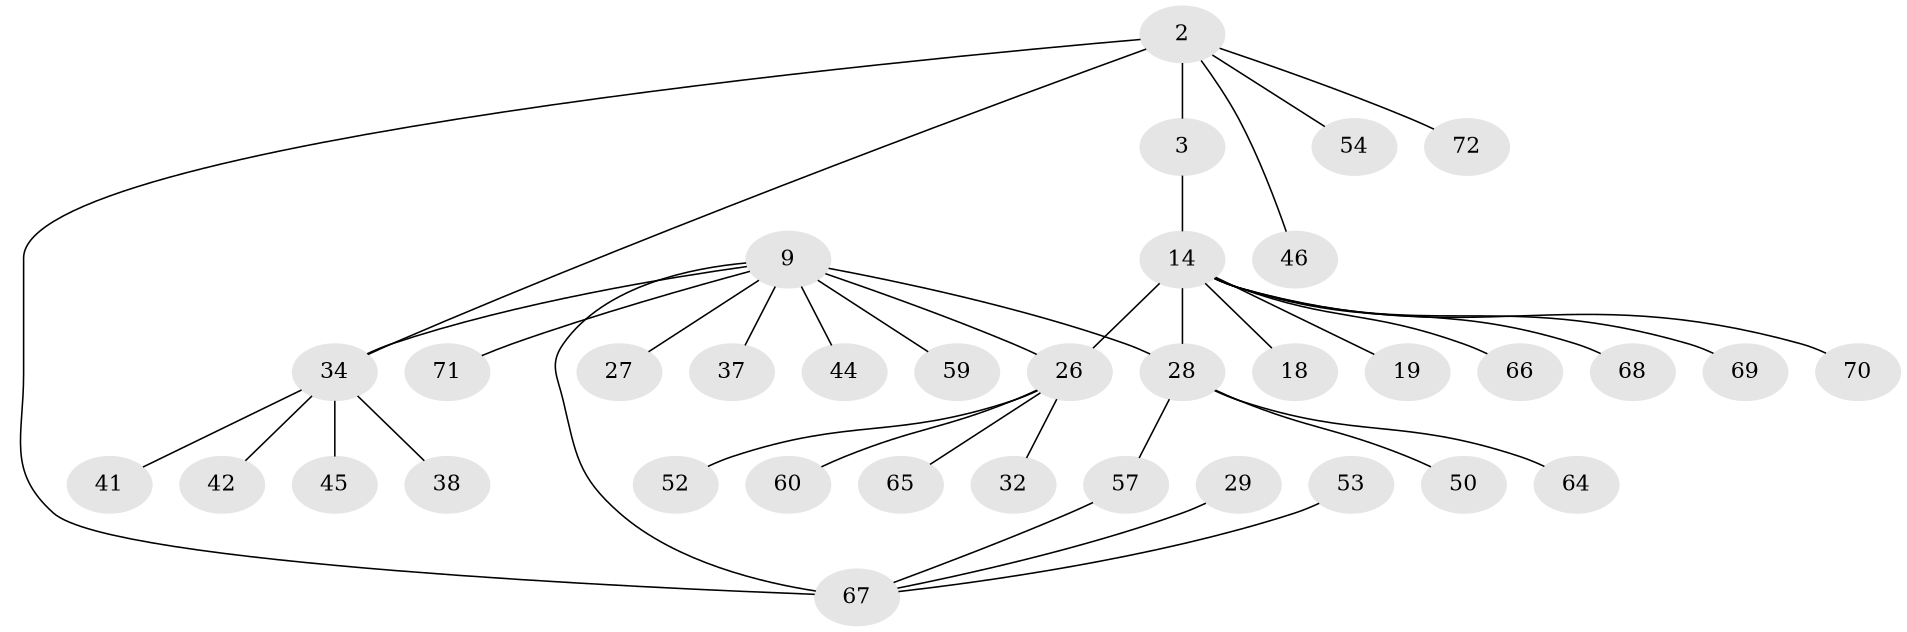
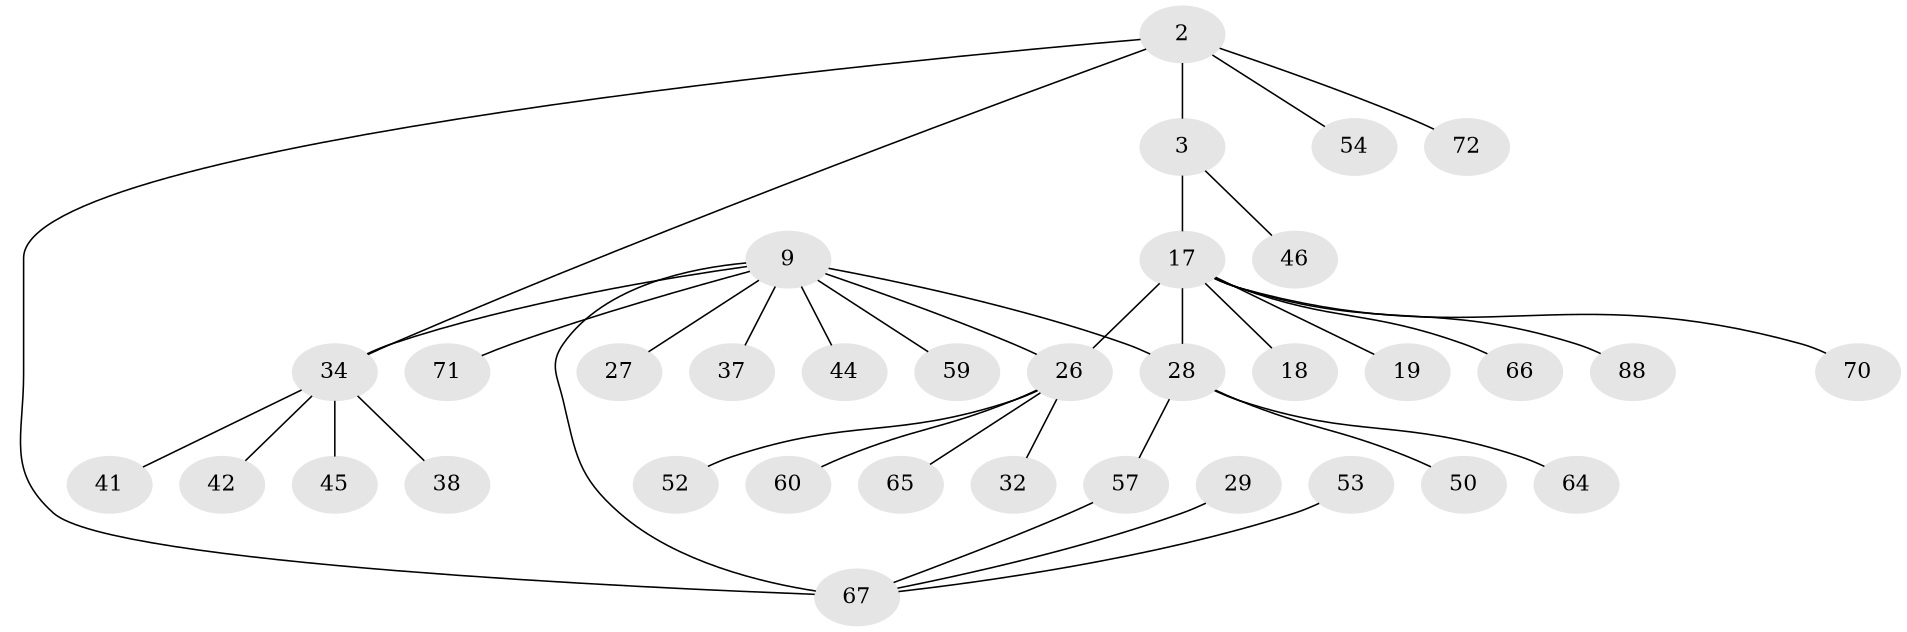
(1251, 143) -> (1239, 203)
(1182, 260) -> (1182, 260)
(1633, 372) -> (1633, 372)
(1745, 372) -> none
